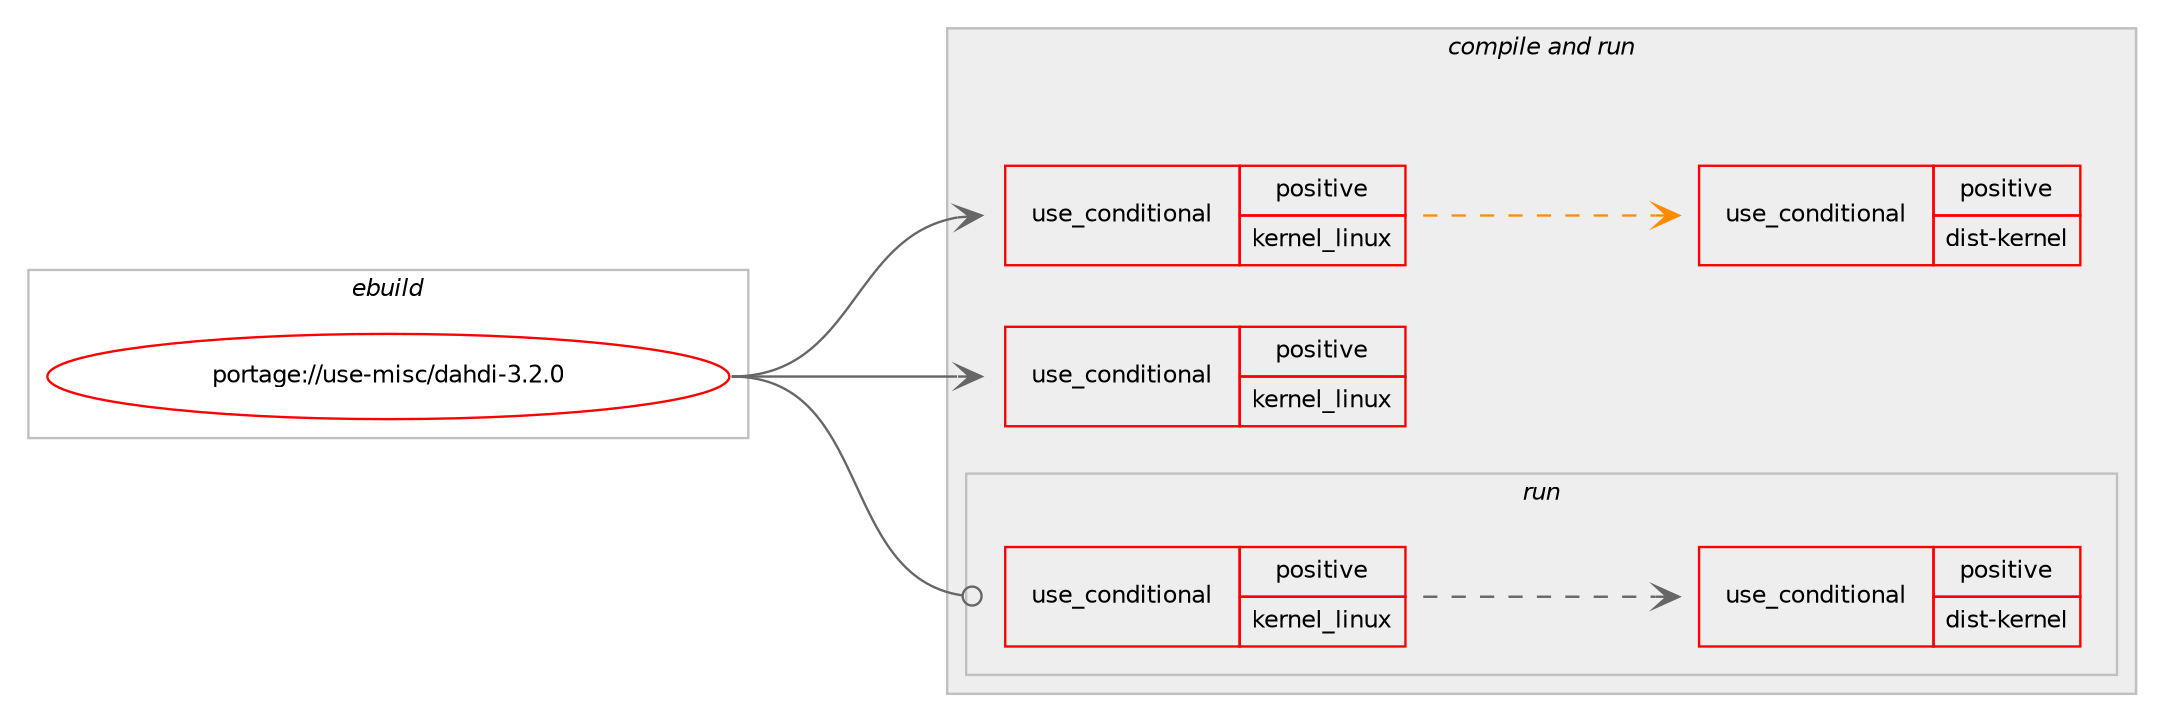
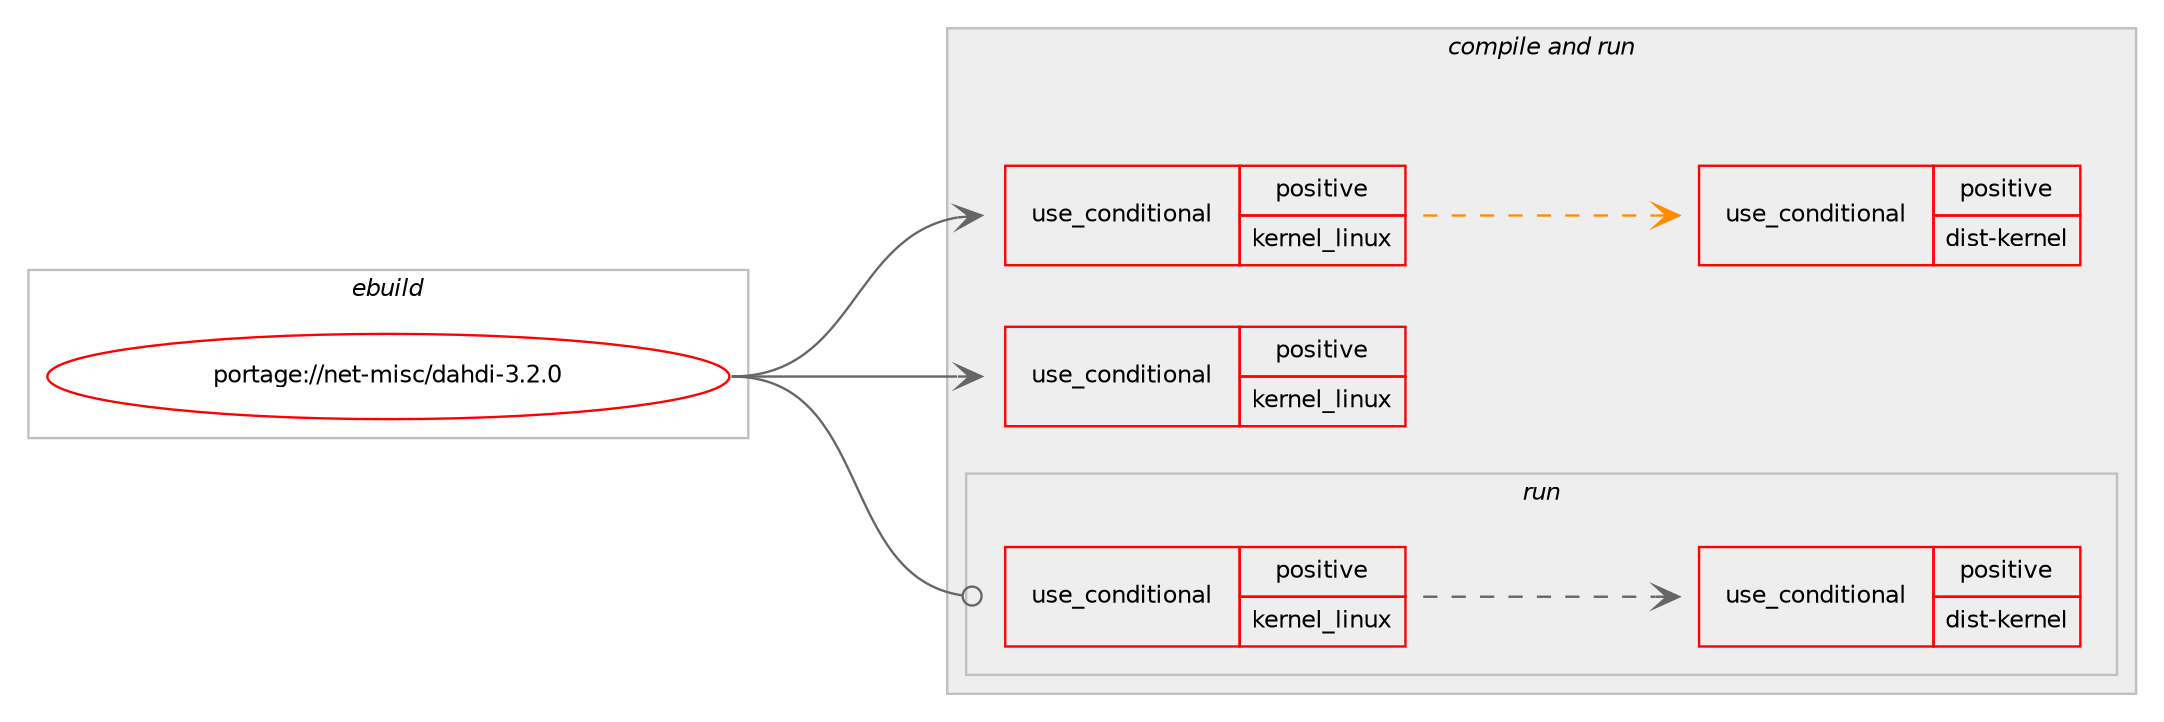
(388, 377) -> (388, 377)
